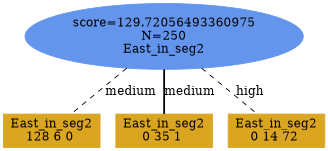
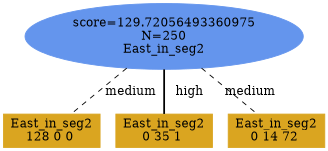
(190, 92) -> (190, 92)
(250, 92) -> (250, 92)
(52, 131) -> (52, 131)
